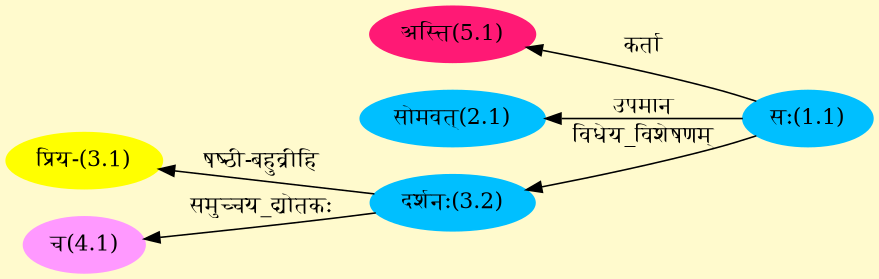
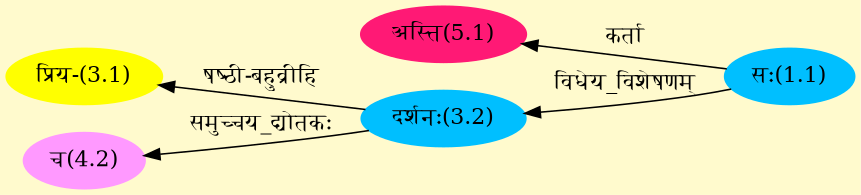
(453, 119) -> none
(84, 245) -> (84, 161)
